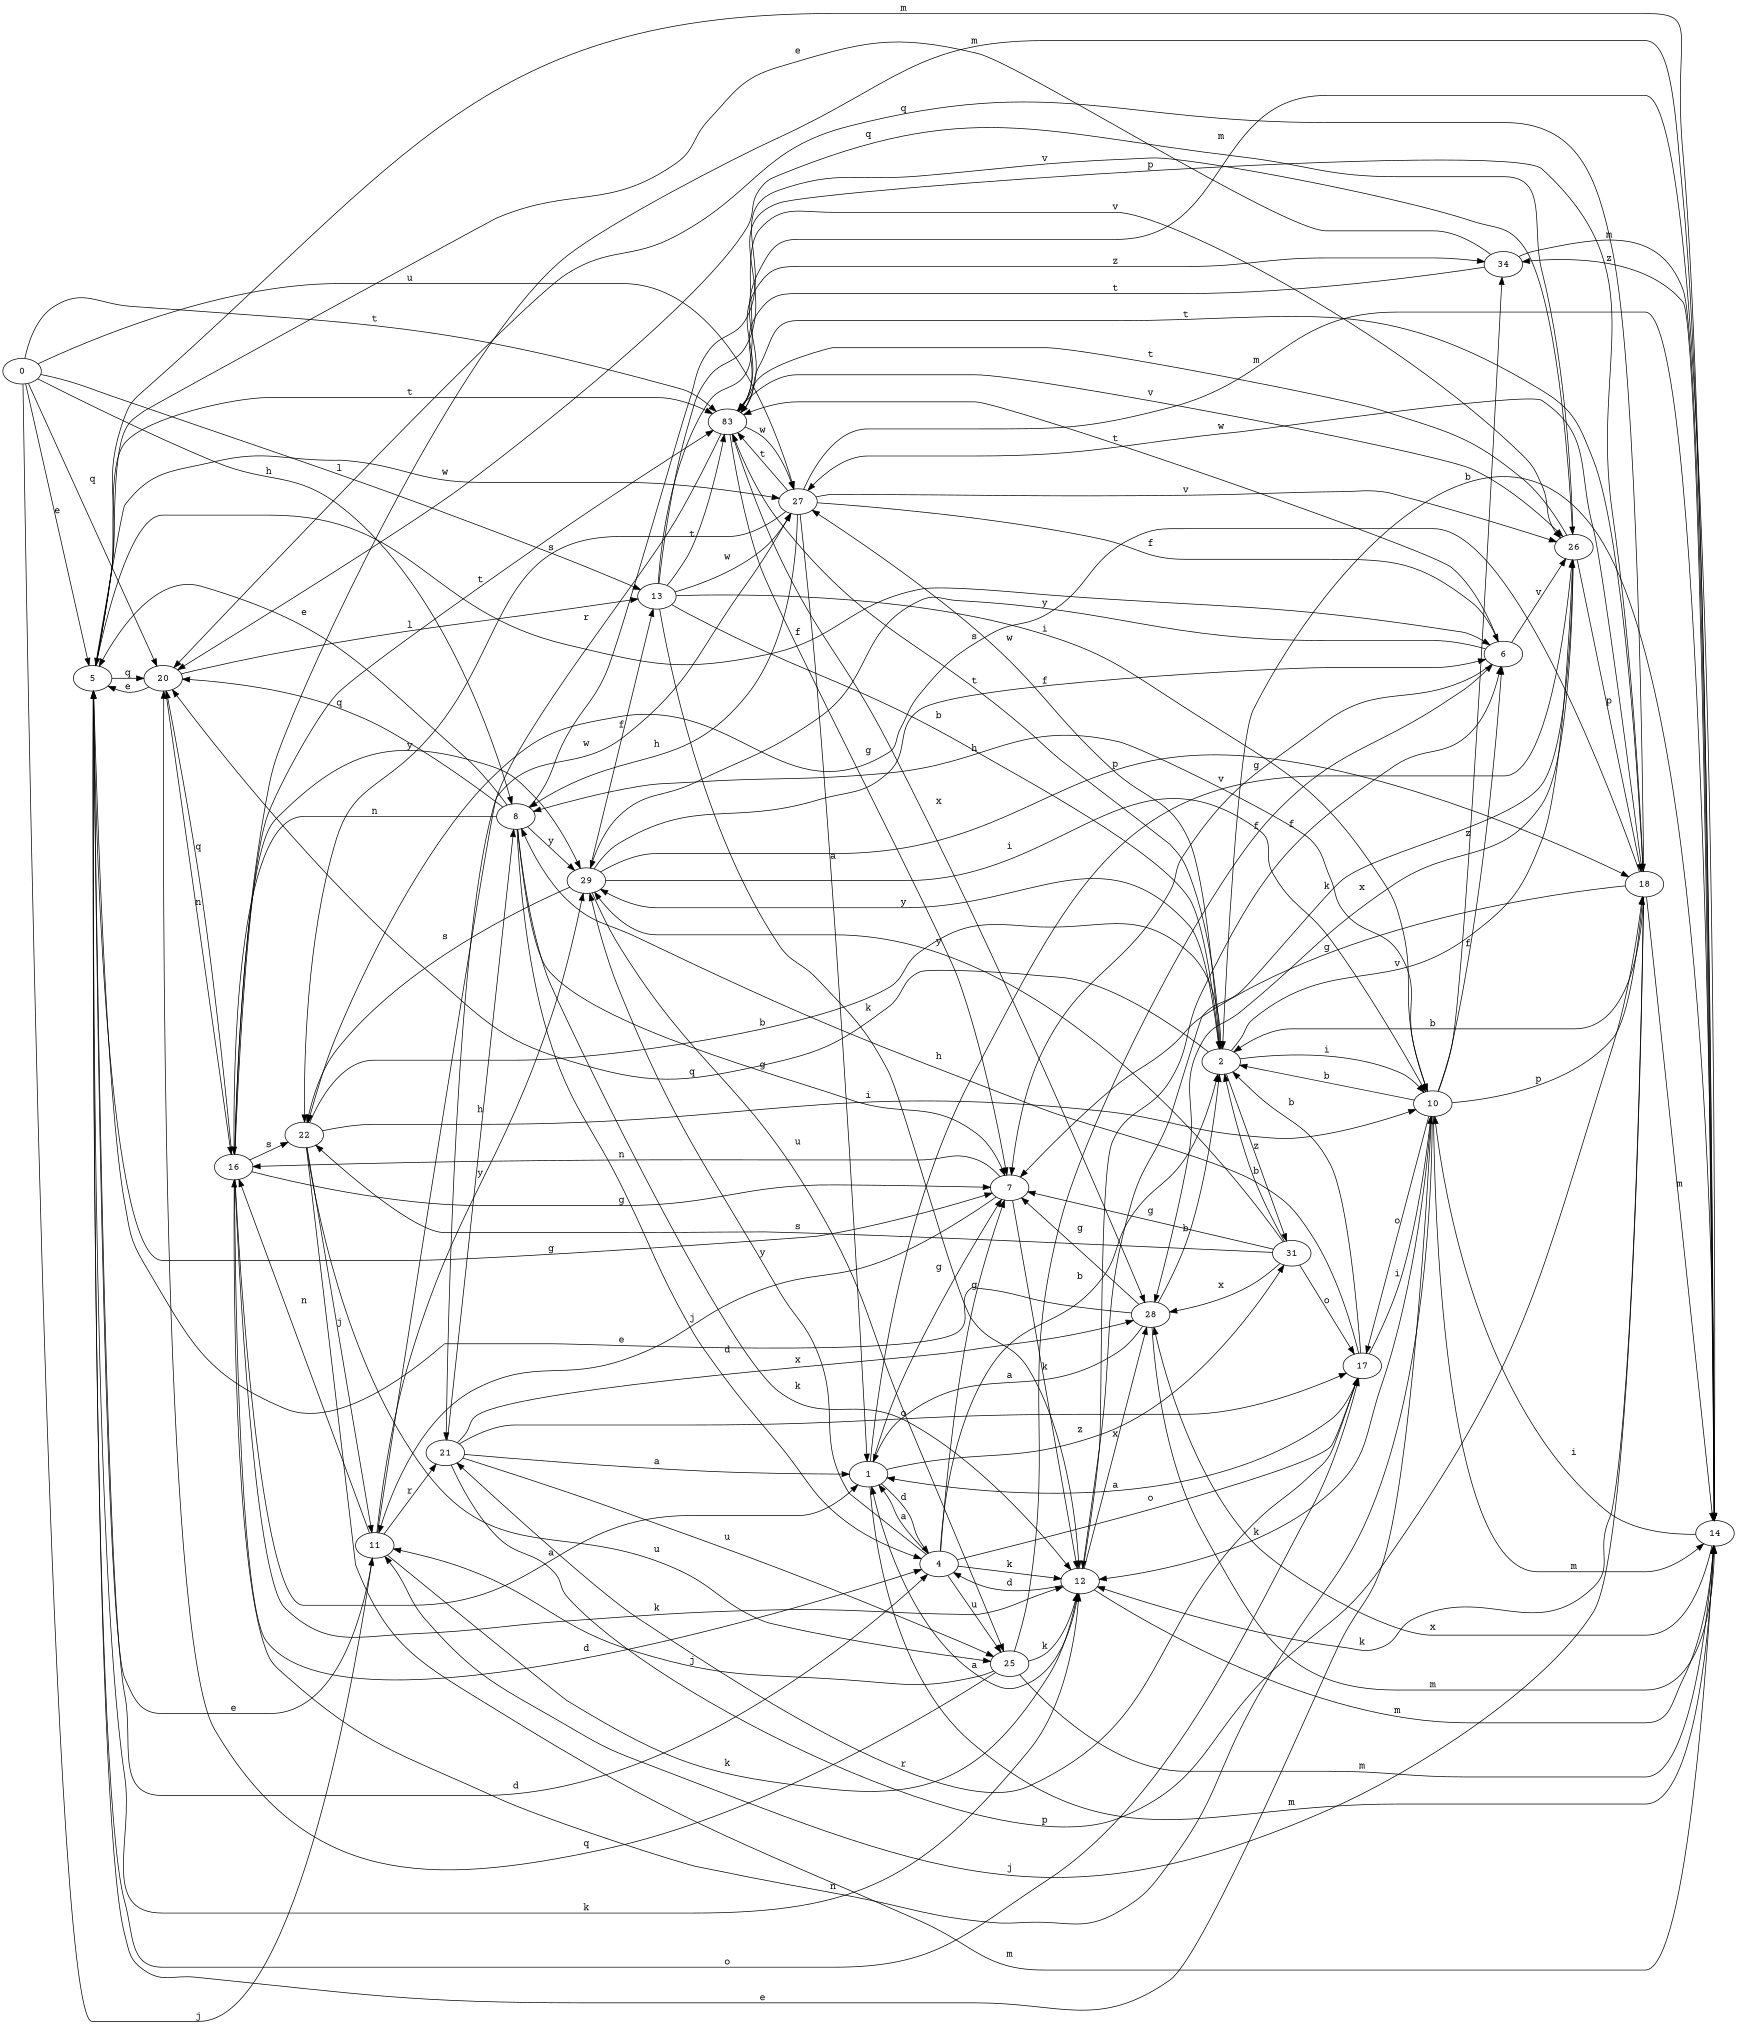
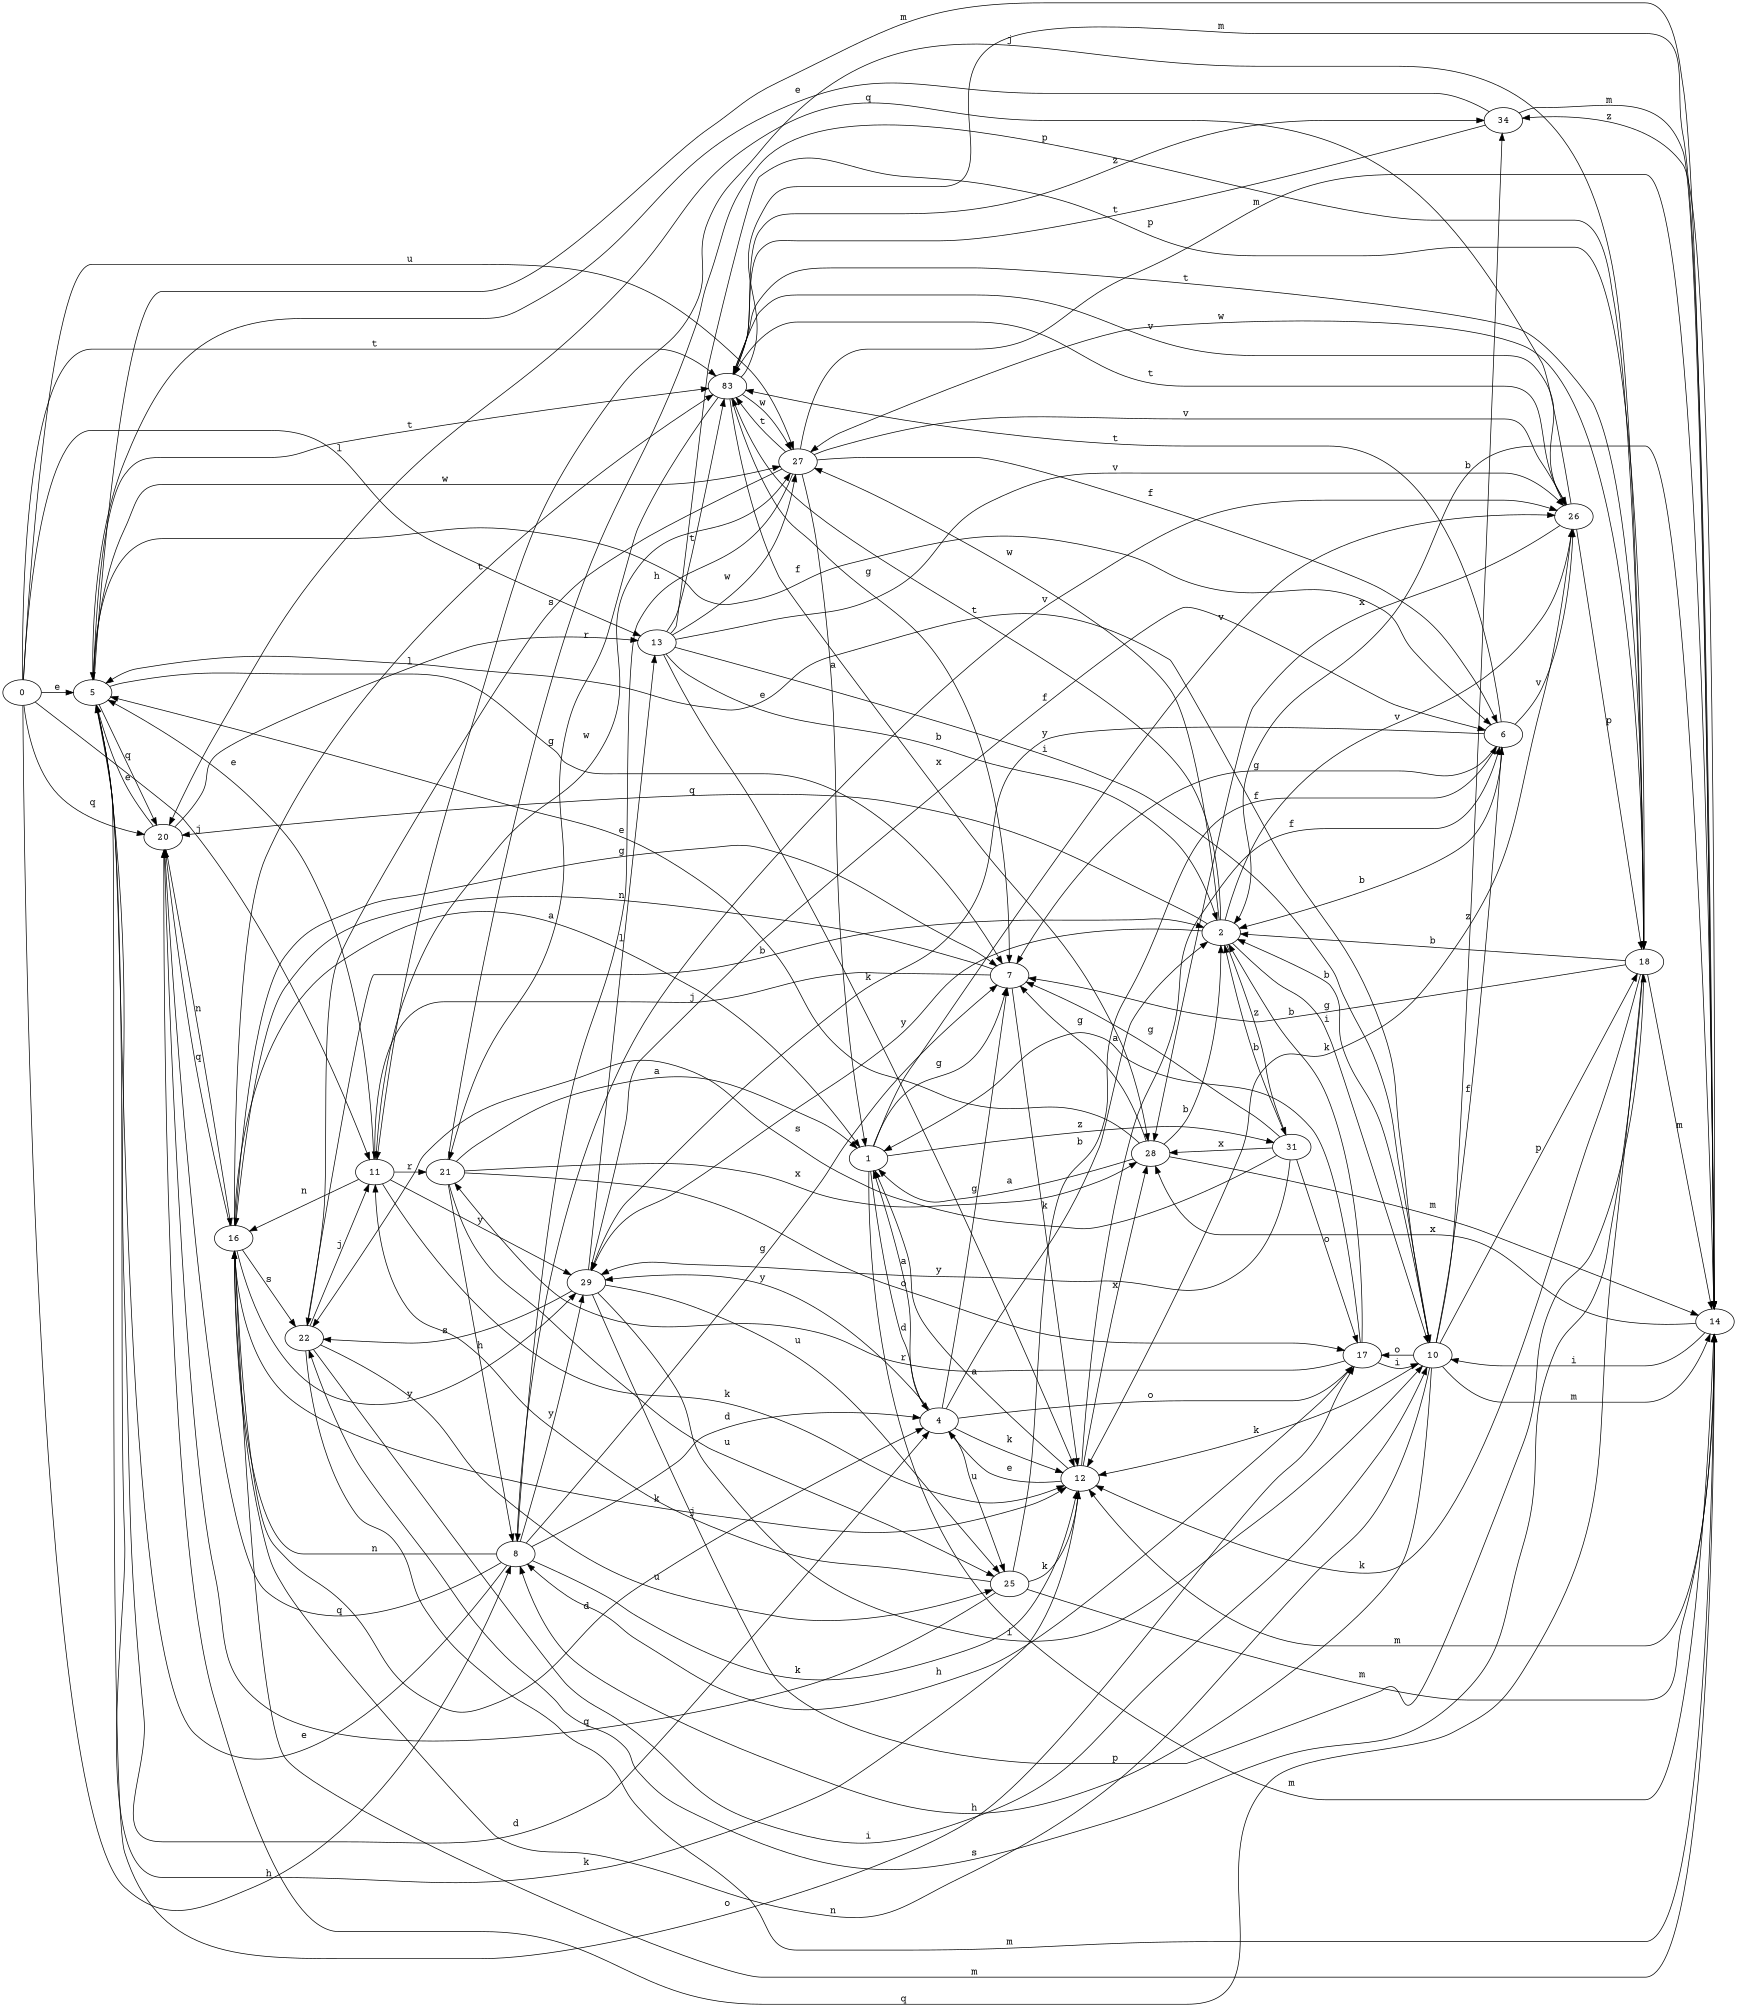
(622, 725) -> (622, 939)
none -> (1409, 874)
(1010, 1583) -> (1010, 1468)
(1452, 1722) -> (1509, 1646)
